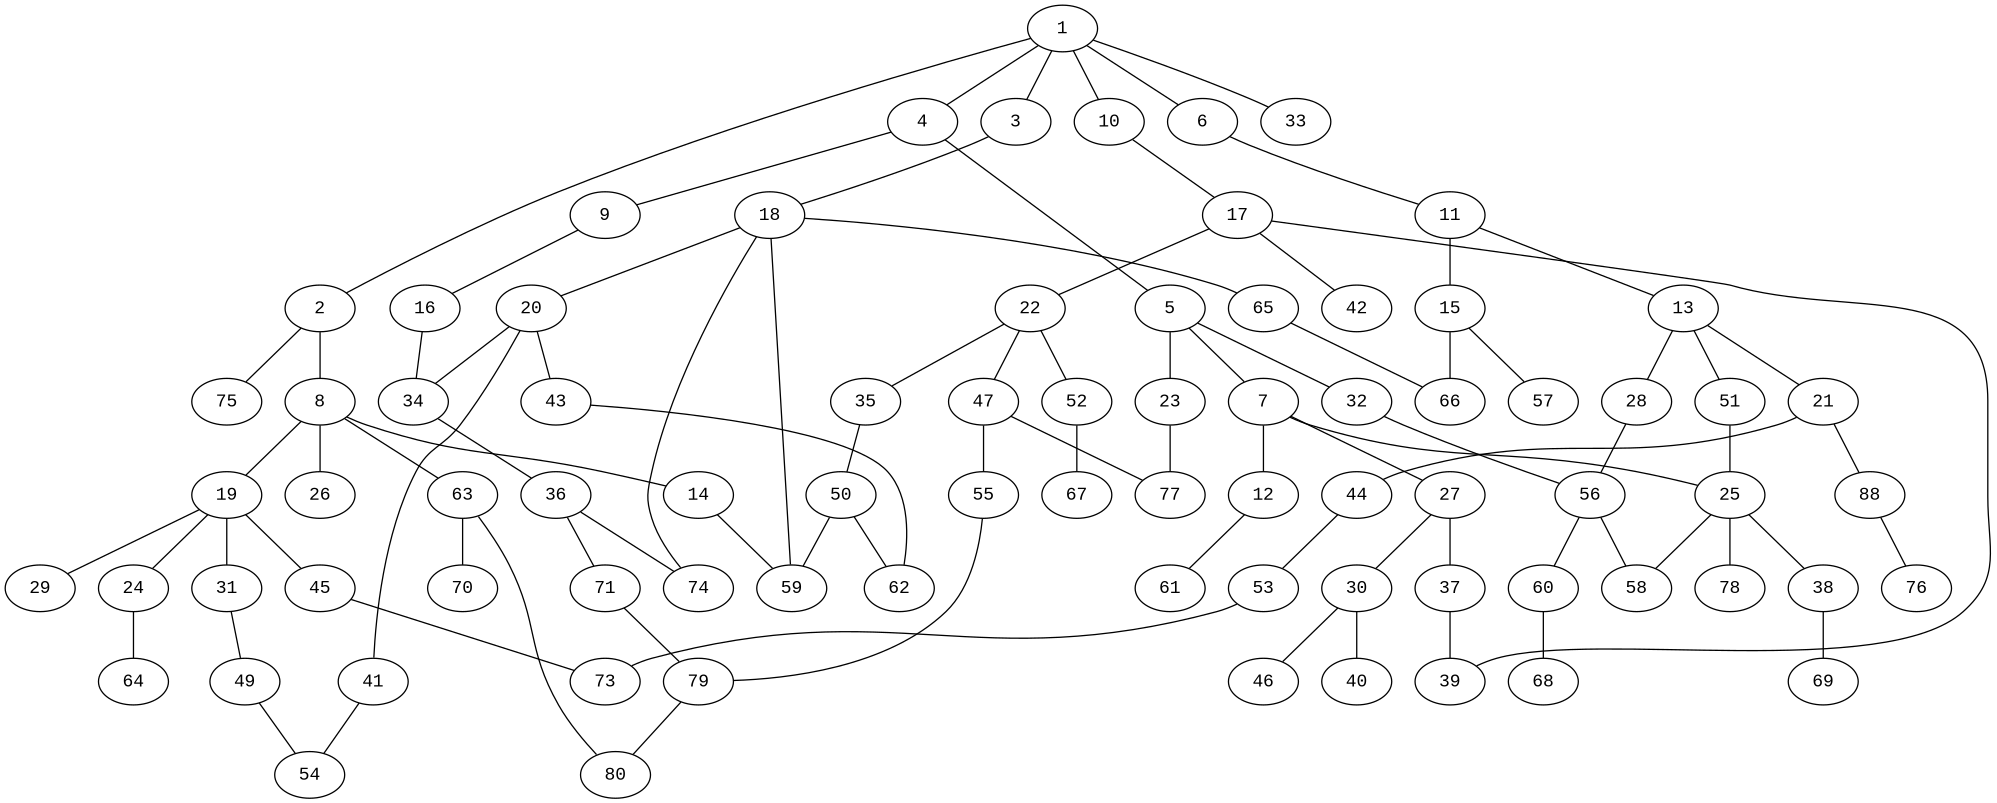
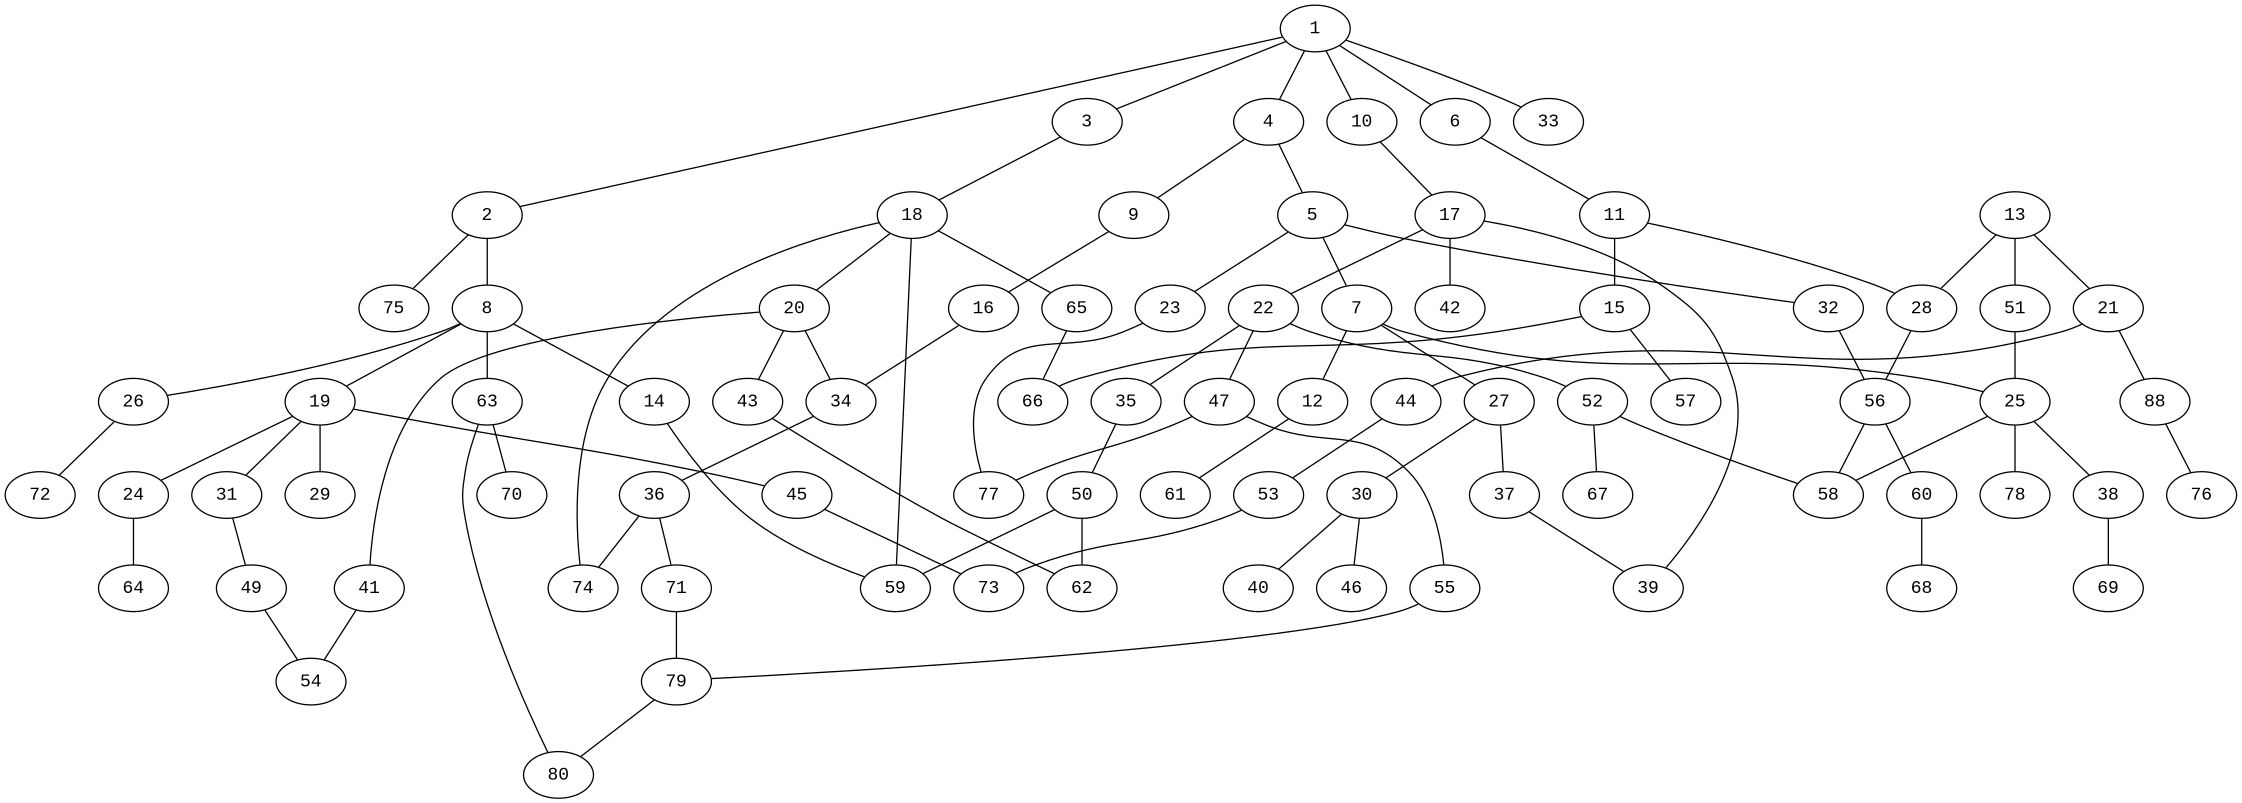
(1597, 274) -> (1773, 253)
none -> (1708, 452)
none -> (40, 495)
